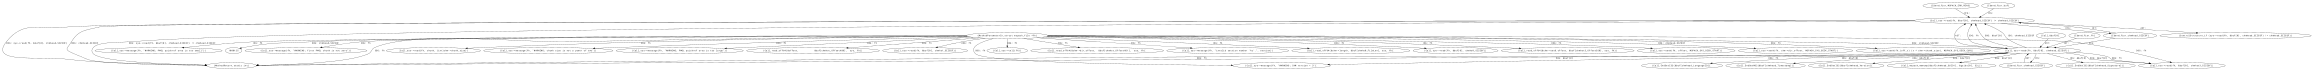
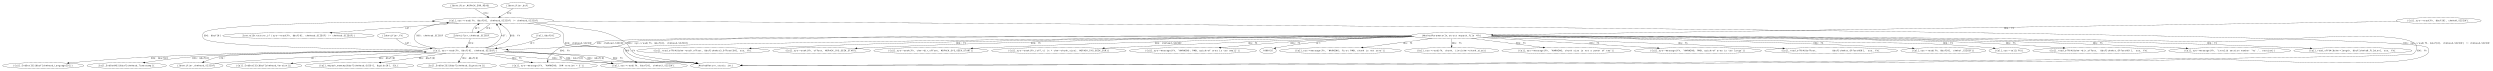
(1236, 41) -> (1945, 28)
(326, 43) -> (1319, 43)
